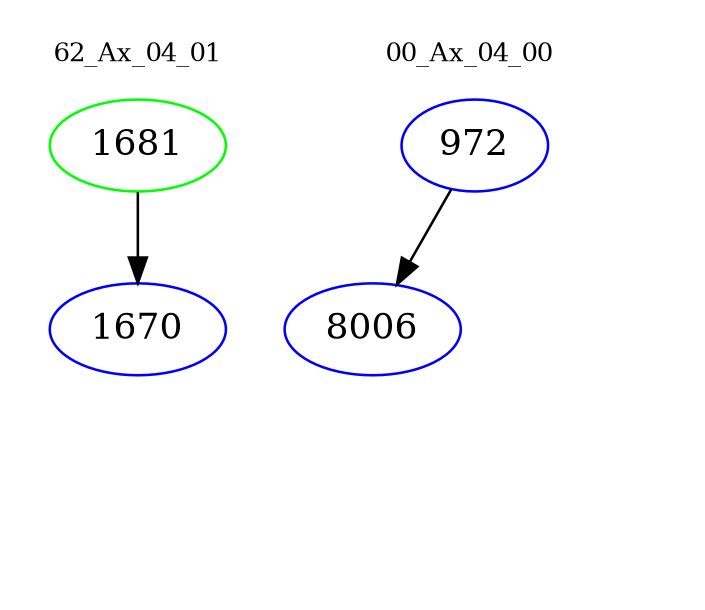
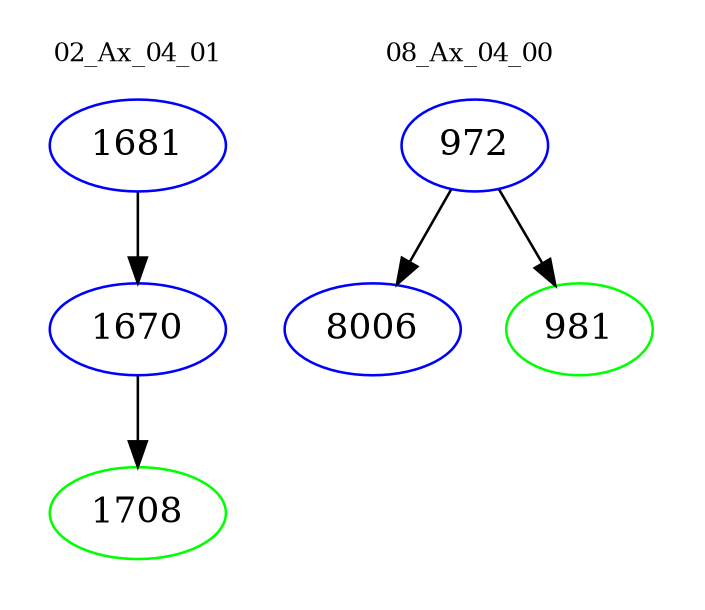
(138, 55) -> (138, 55)
(470, 55) -> (470, 55)
(138, 146) -> (138, 146)
none -> (579, 329)
none -> (138, 513)
